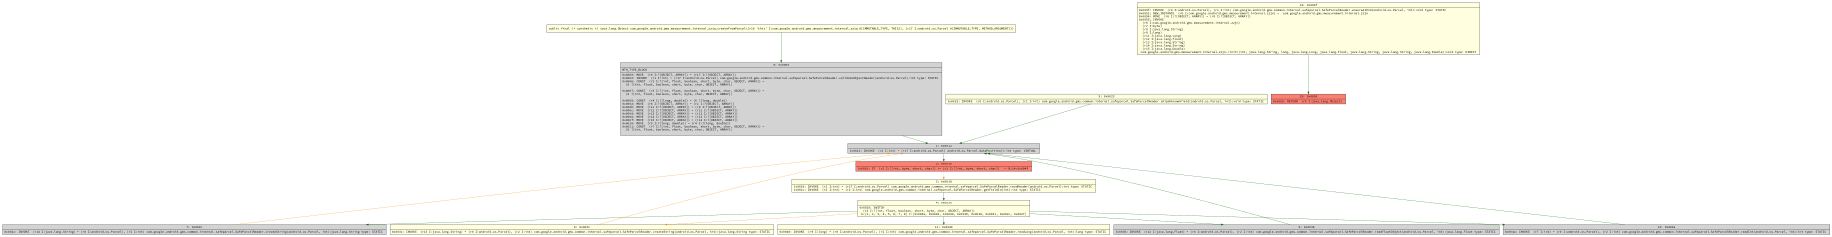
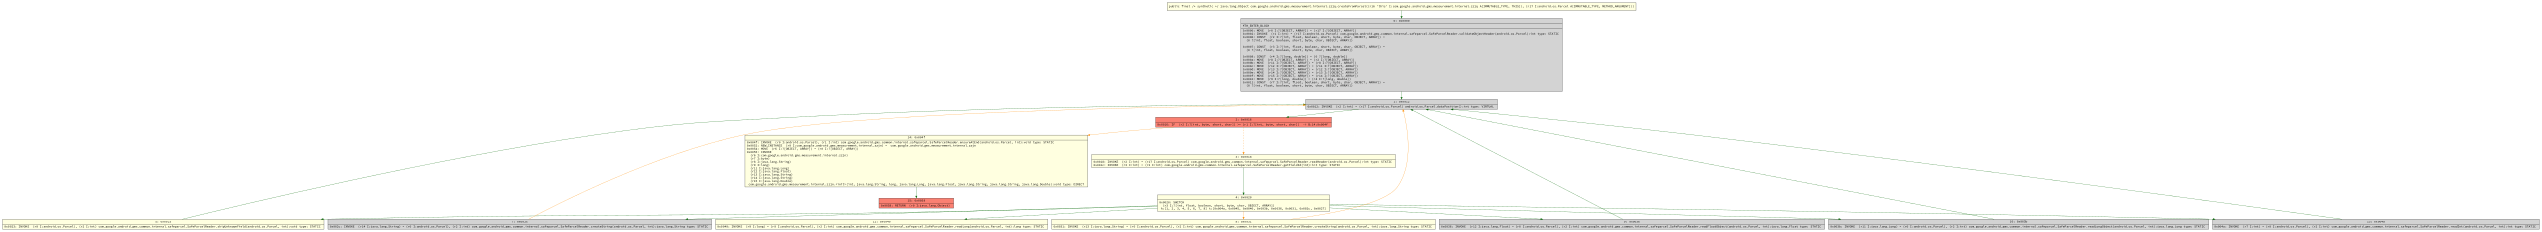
(635, 70) -> (1256, 26)
none -> (1132, 131)
none -> (740, 214)
none -> (2019, 224)
